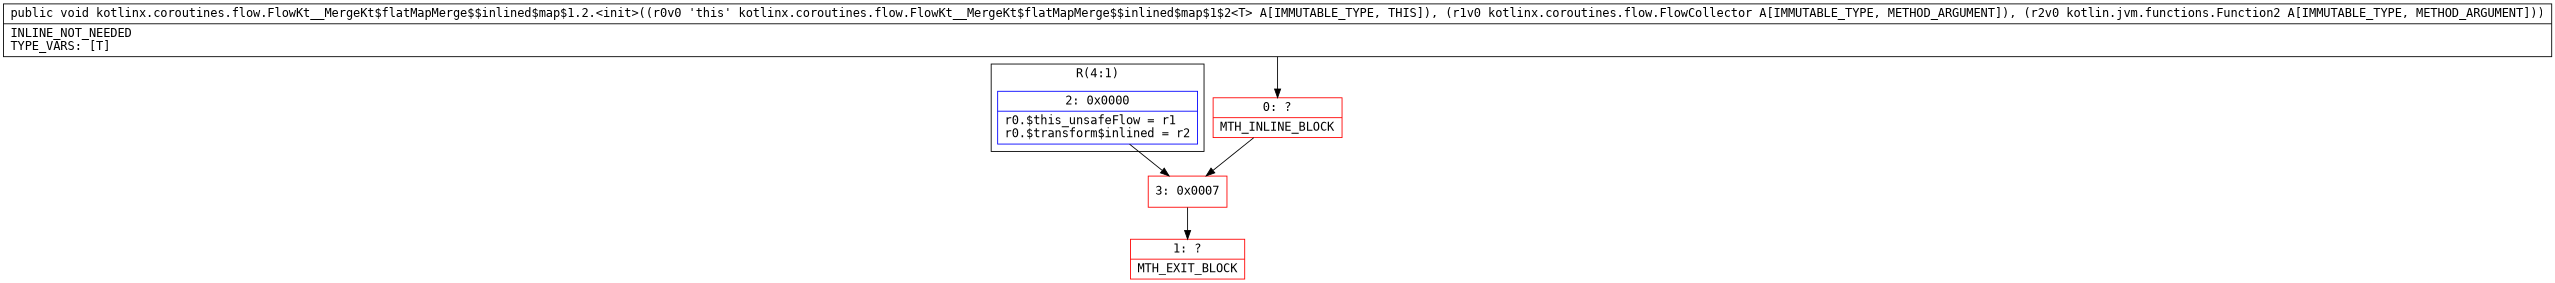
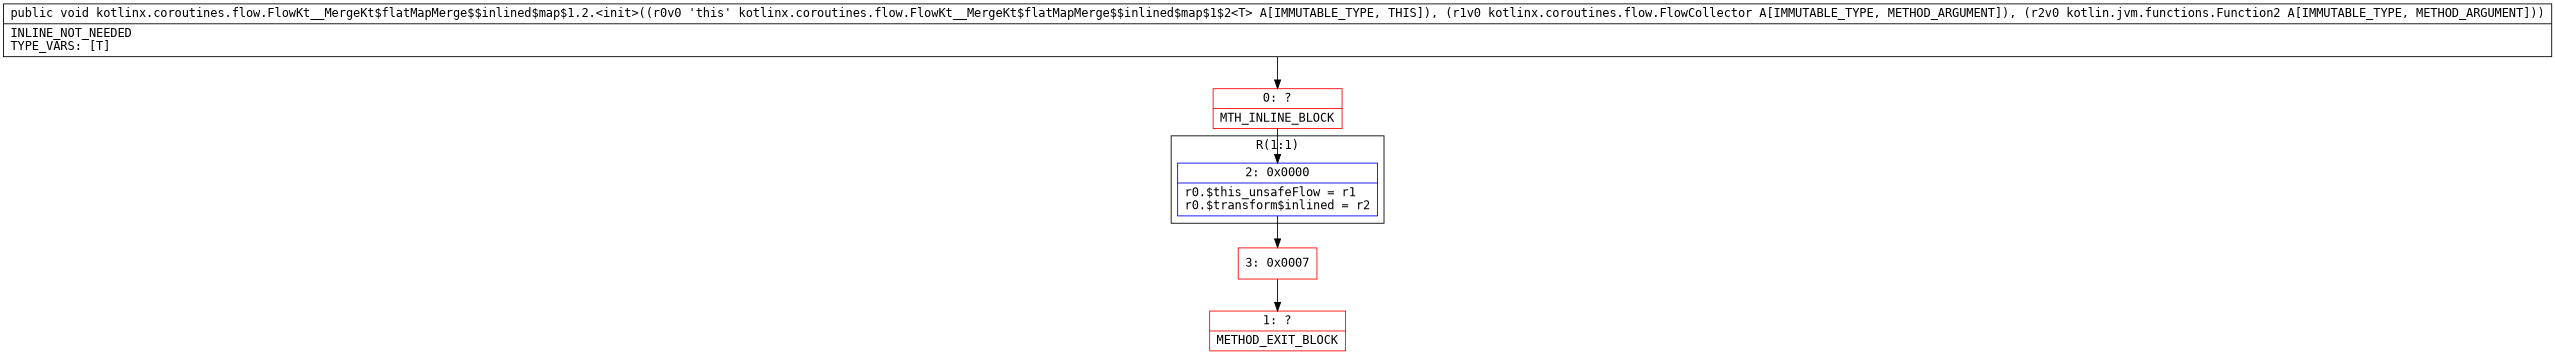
(1098, 74) -> (1278, 146)
(1233, 154) -> (1278, 141)
(1188, 269) -> (1278, 340)
